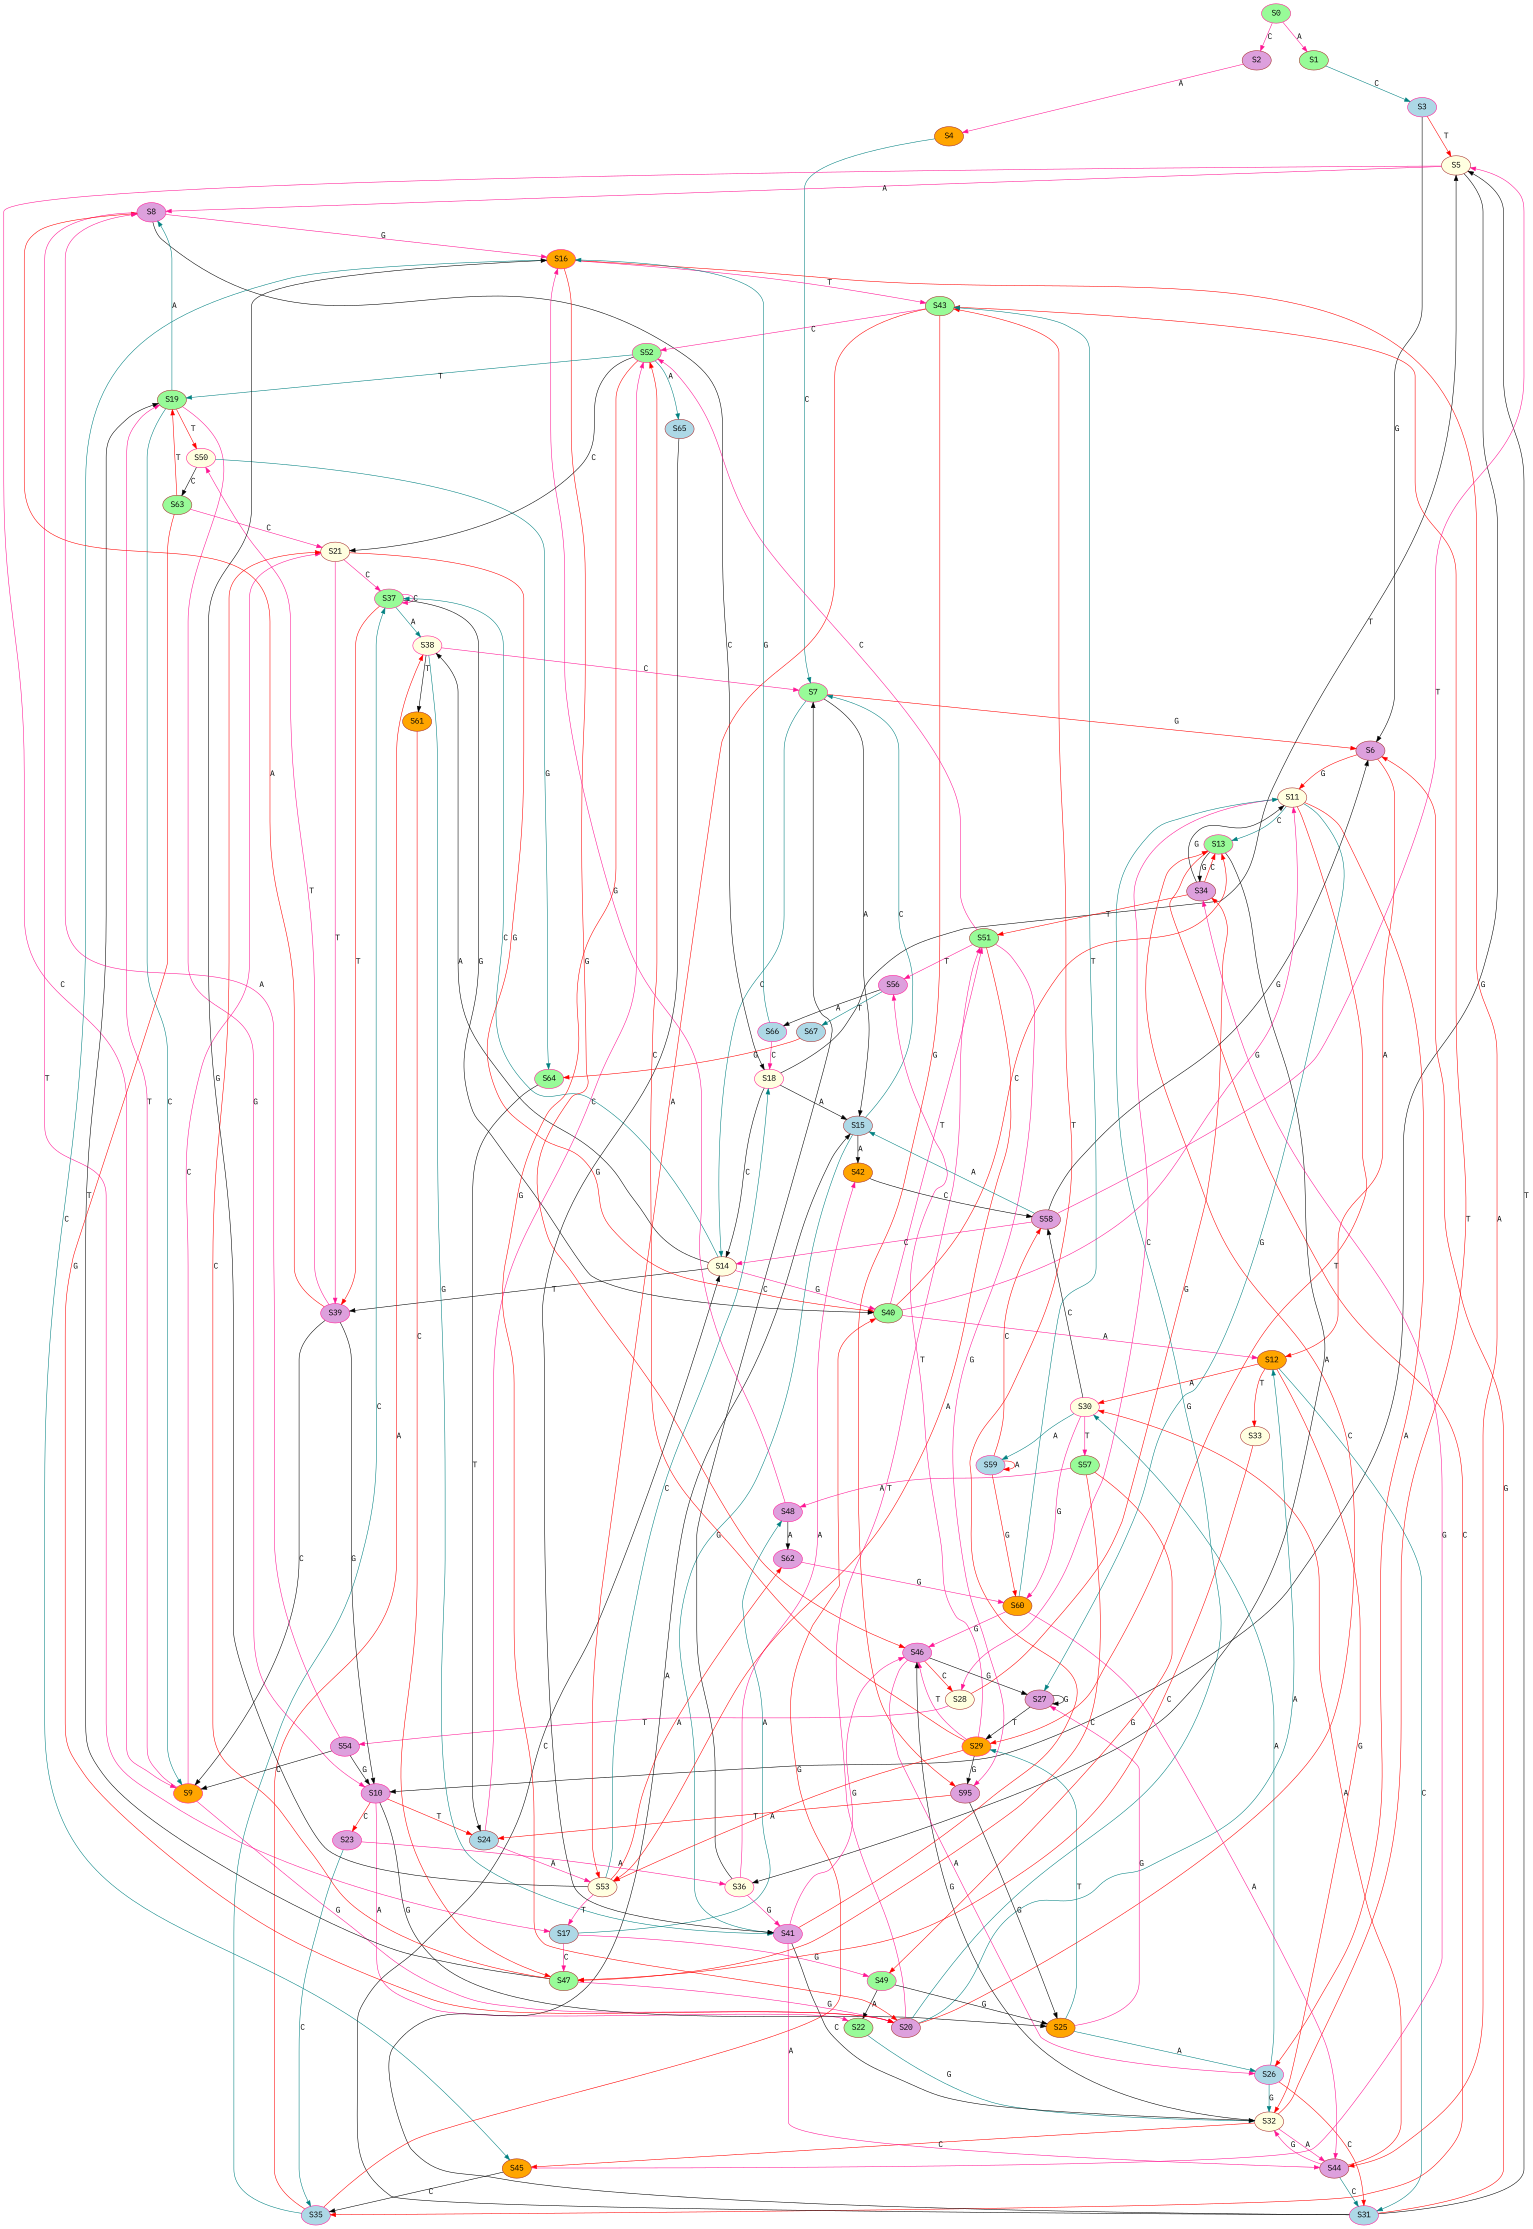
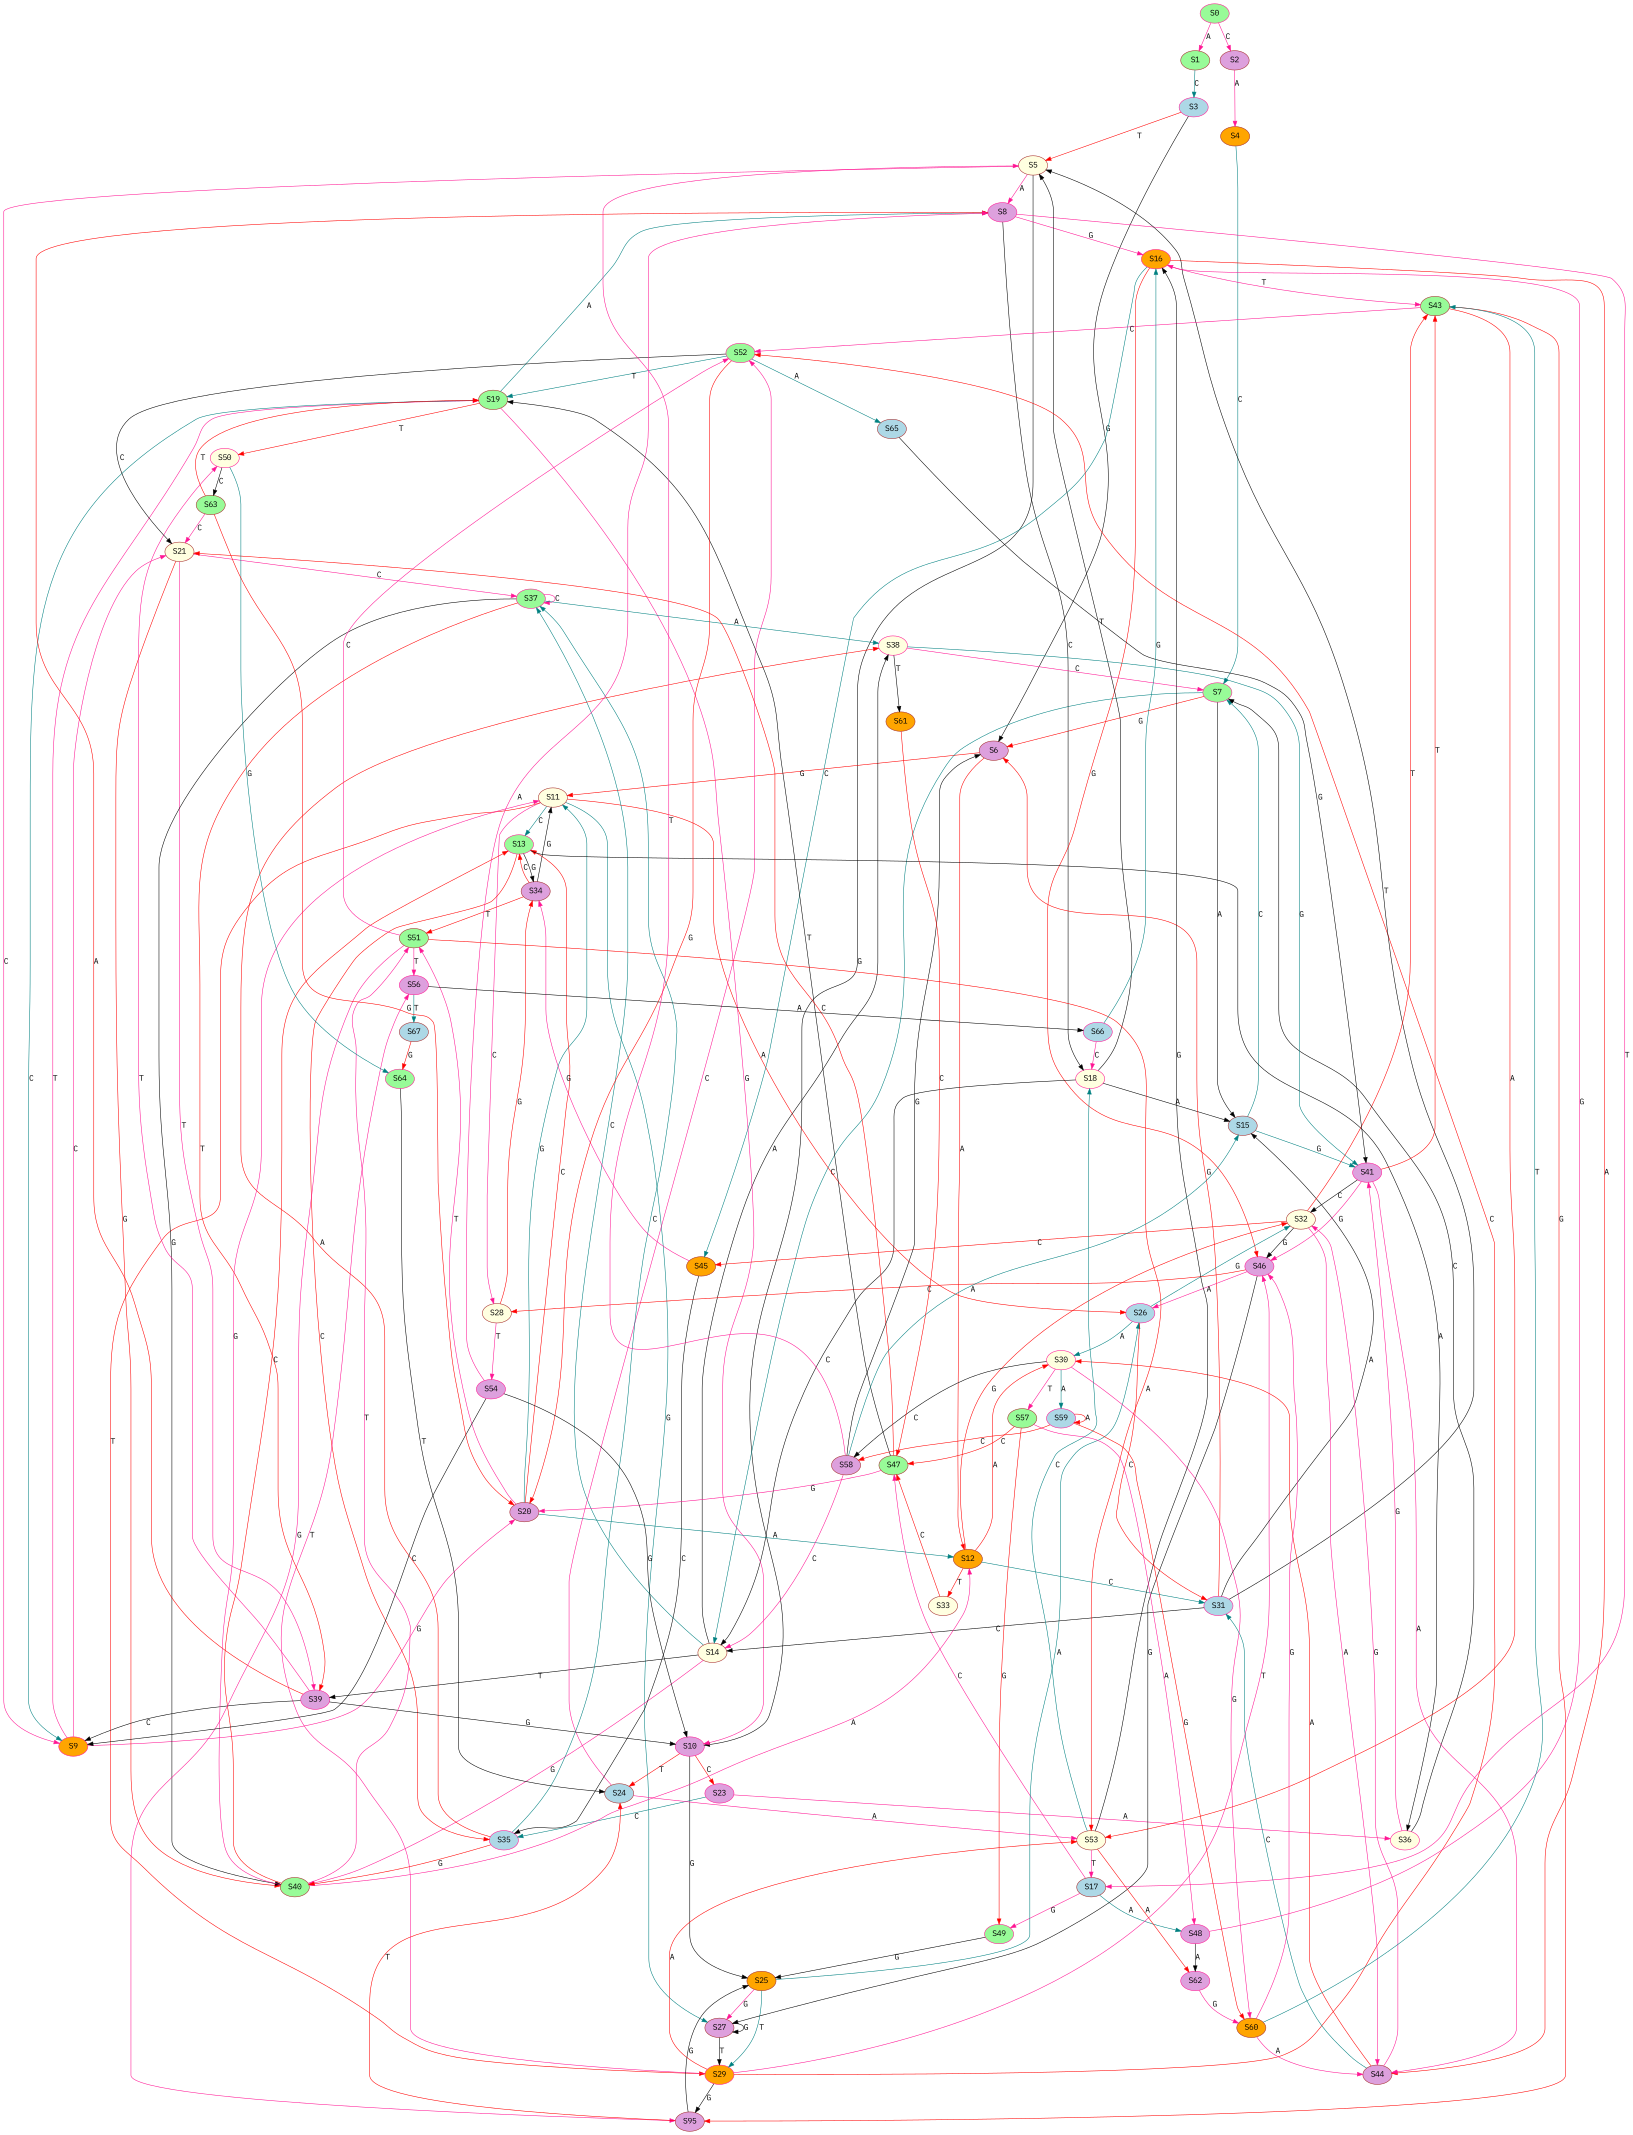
(858, 1173) -> none
(858, 2028) -> none
